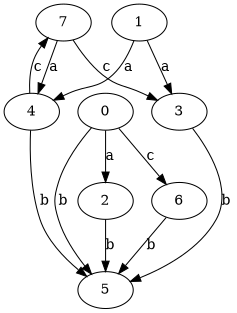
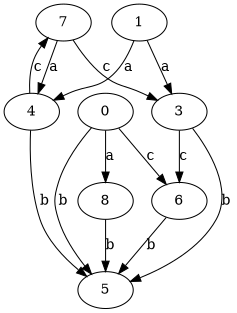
none -> (179, 151)
(106, 201) -> (106, 201)
